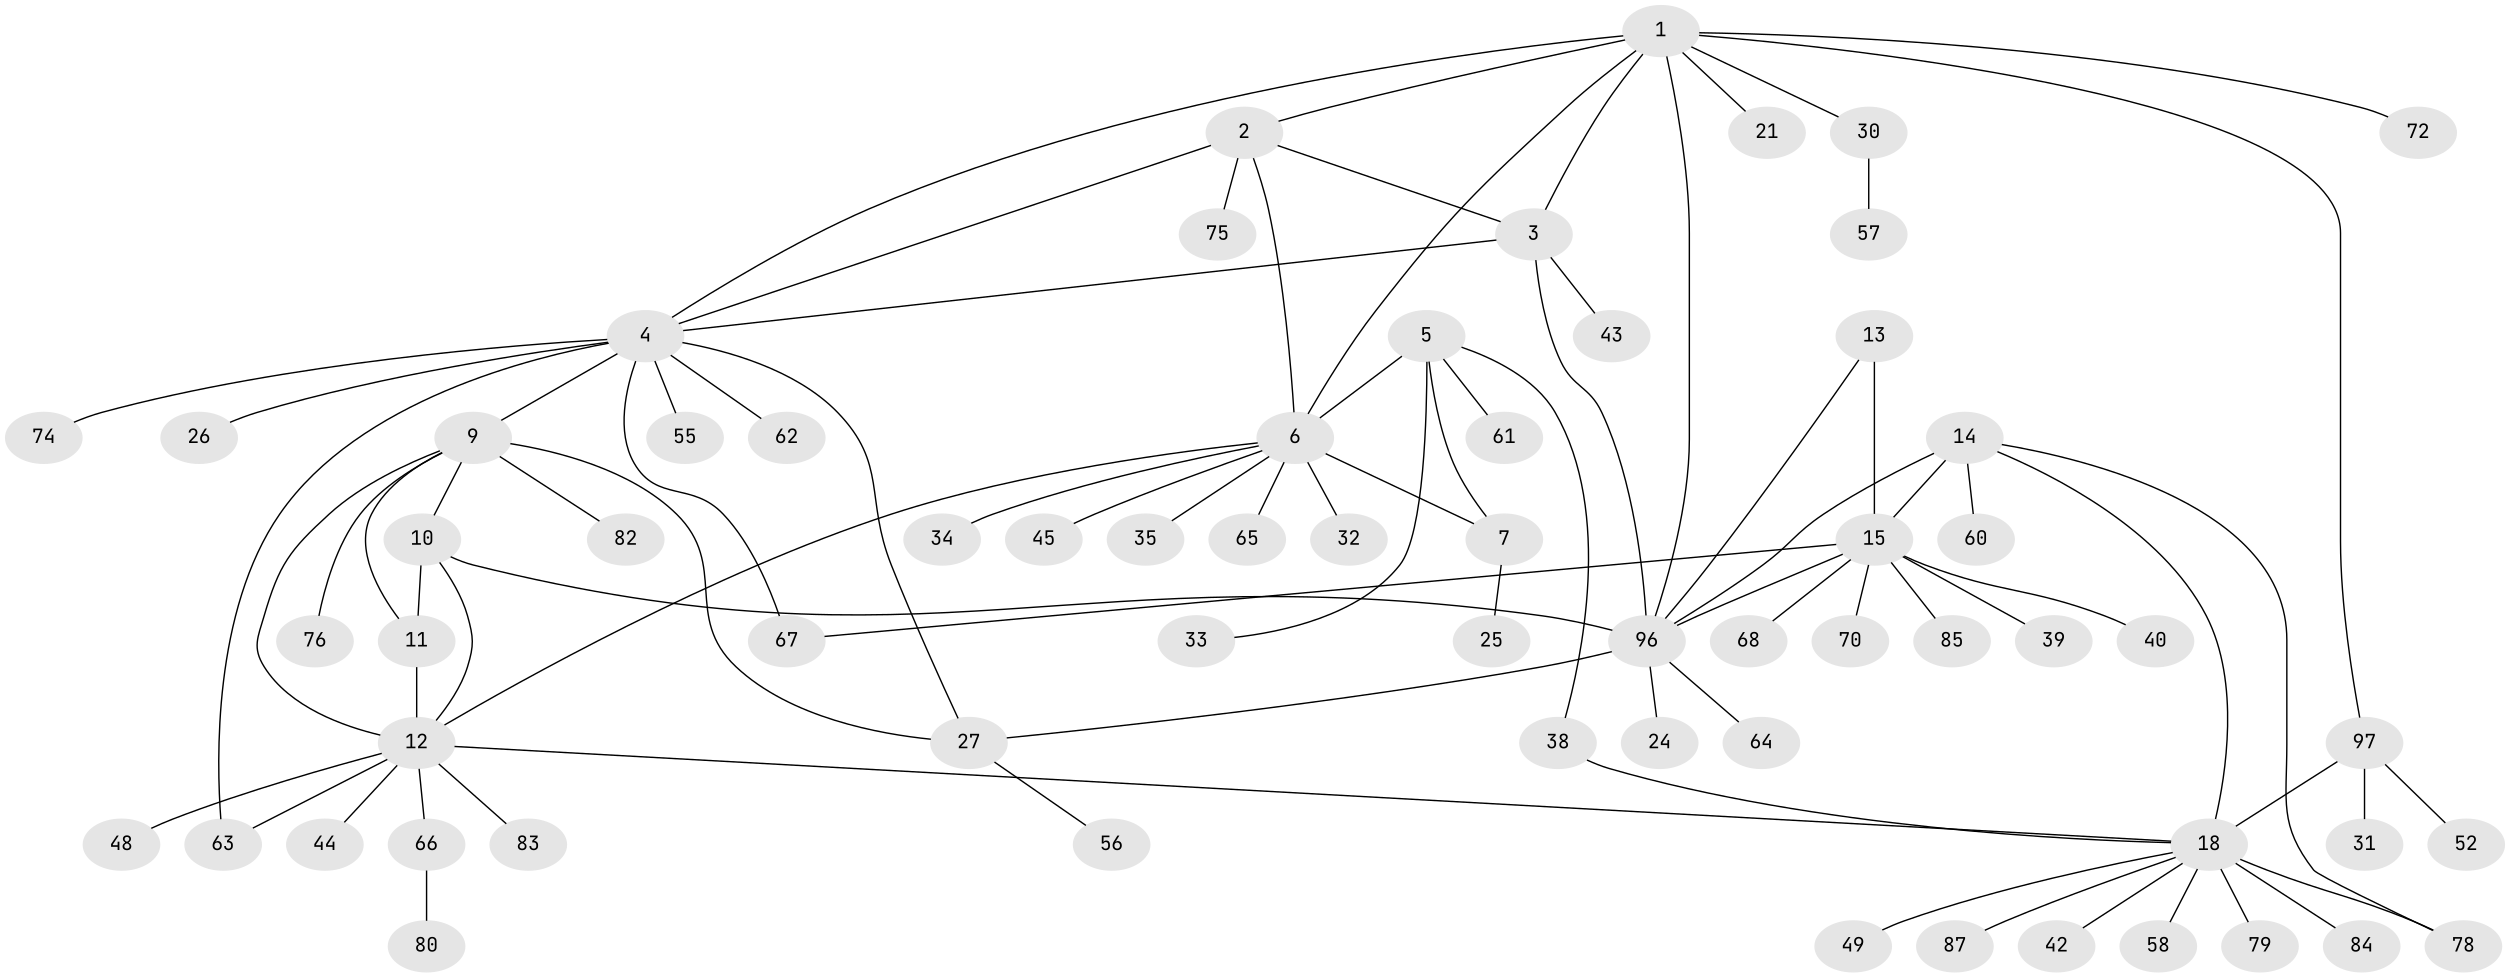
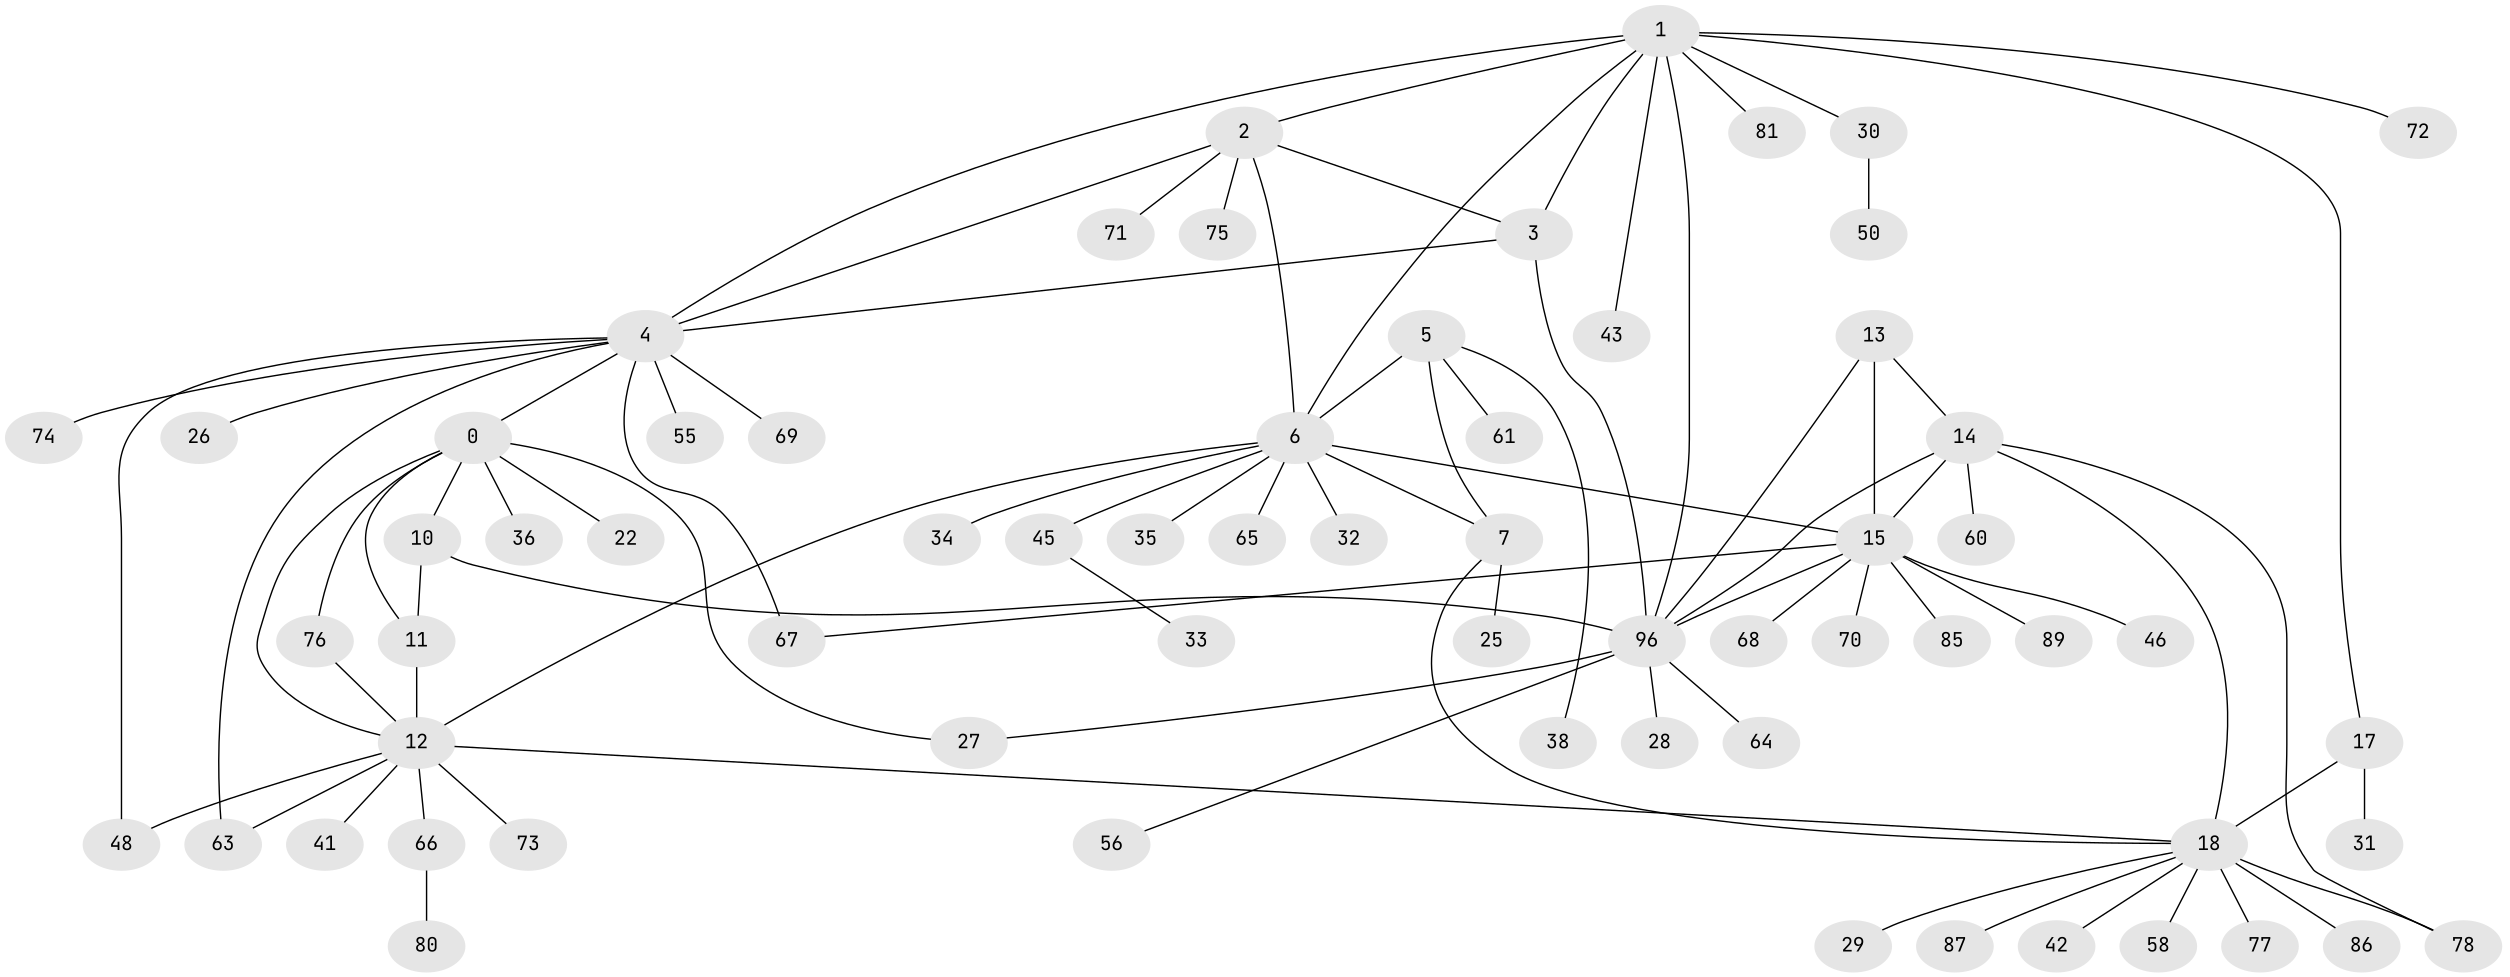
(1767, 133) -> (1767, 133)
none -> (1116, 234)
(1869, 234) -> (1869, 234)
(1573, 285) -> (1636, 184)
none -> (1920, 387)
(473, 438) -> (473, 438)
(787, 438) -> (787, 438)
(873, 482) -> (153, 410)
none -> (1572, 487)
none -> (524, 540)
(626, 540) -> (626, 540)
(1405, 555) -> (1120, 591)
(2054, 641) -> (2054, 641)
(2155, 641) -> (2155, 641)
(472, 642) -> (366, 692)
(1660, 743) -> (1660, 743)
(2365, 743) -> (2365, 743)
(1040, 794) -> (1379, 743)
(1817, 812) -> (1595, 799)
(325, 845) -> (325, 845)
(528, 845) -> (528, 845)
(2466, 845) -> none
(1853, 946) -> (1853, 946)
(2260, 946) -> (2260, 946)
(2362, 946) -> (2362, 946)
